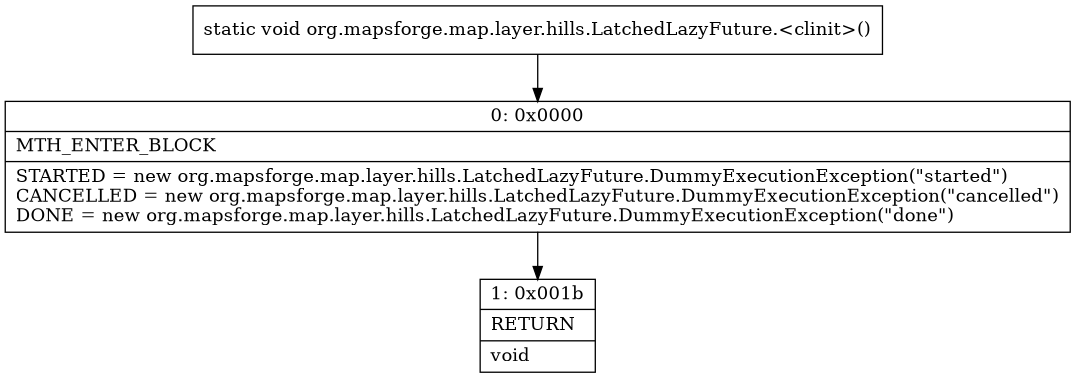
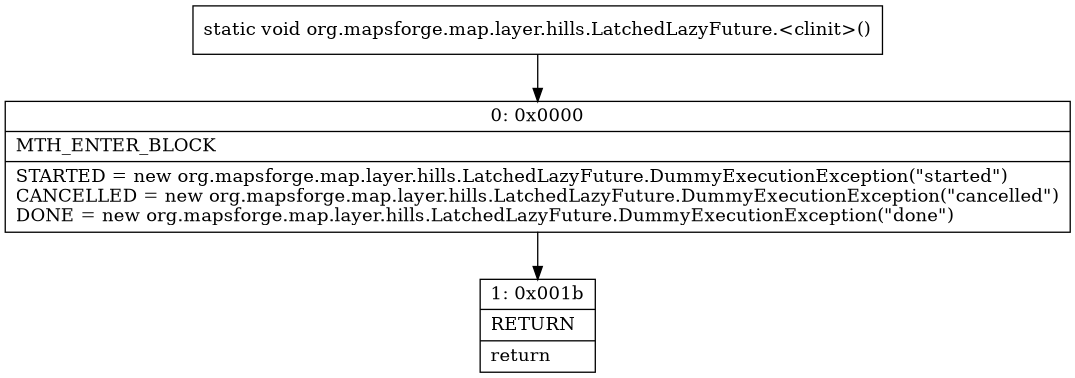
(511, 356) -> (521, 356)
